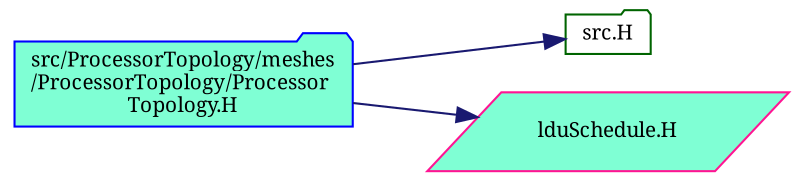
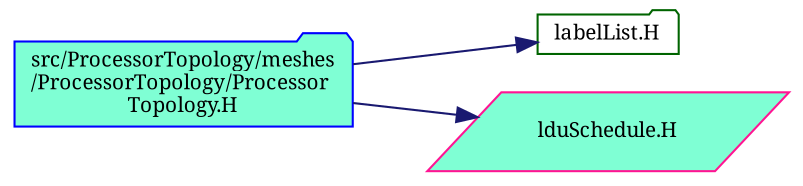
(608, 34) -> (608, 34)
